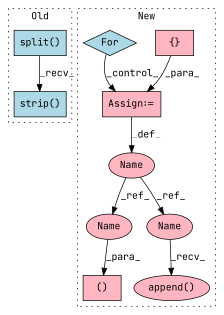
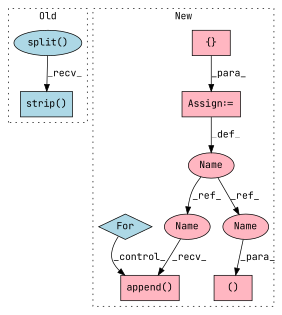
(40, 43) -> (48, 43)
(104, 71) -> (112, 254)
(172, 288) -> (150, 288)
